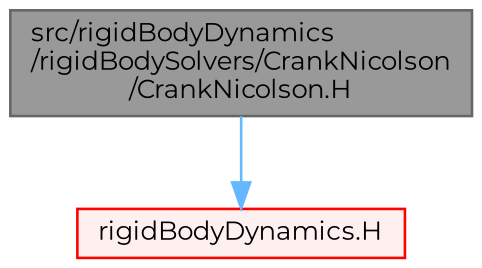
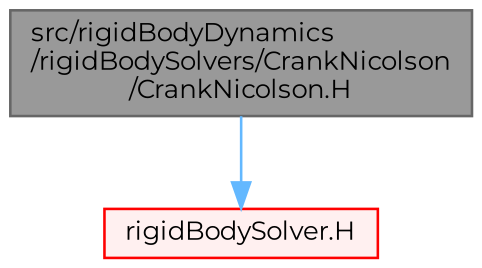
(241, 233) -> (241, 233)
